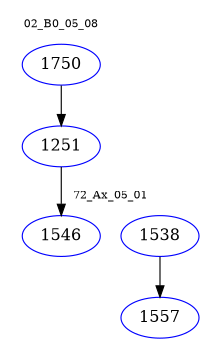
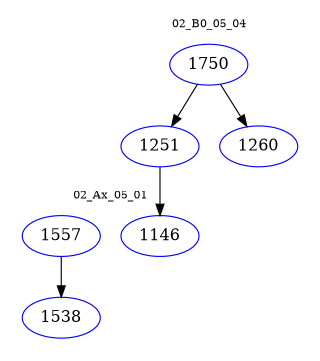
(61, 24) -> (209, 24)
none -> (259, 146)
(111, 196) -> (111, 196)
(61, 236) -> (160, 236)
(160, 271) -> (61, 271)
